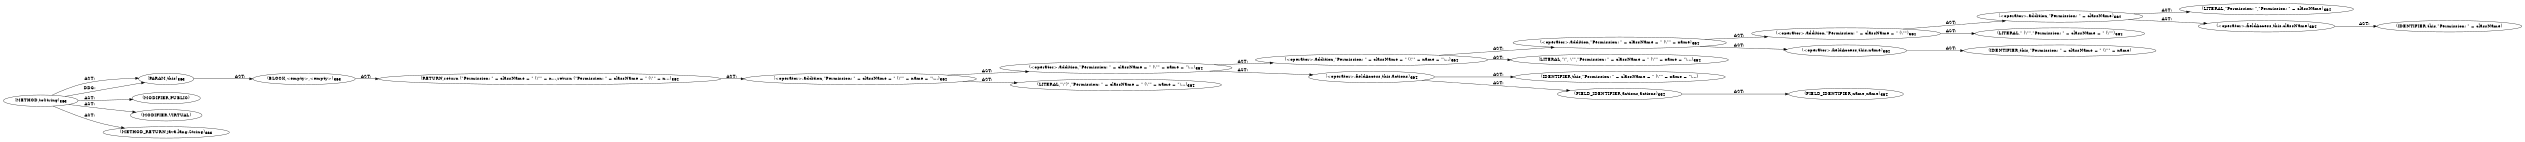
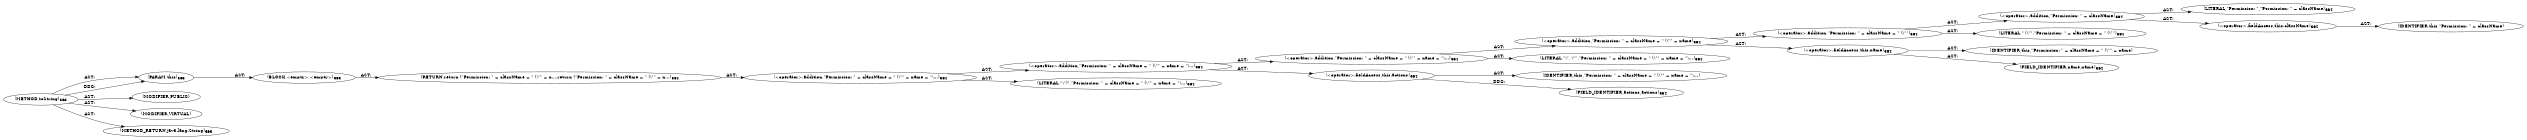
(1499, 83) -> (1500, 82)
(1734, 94) -> (1954, 59)
